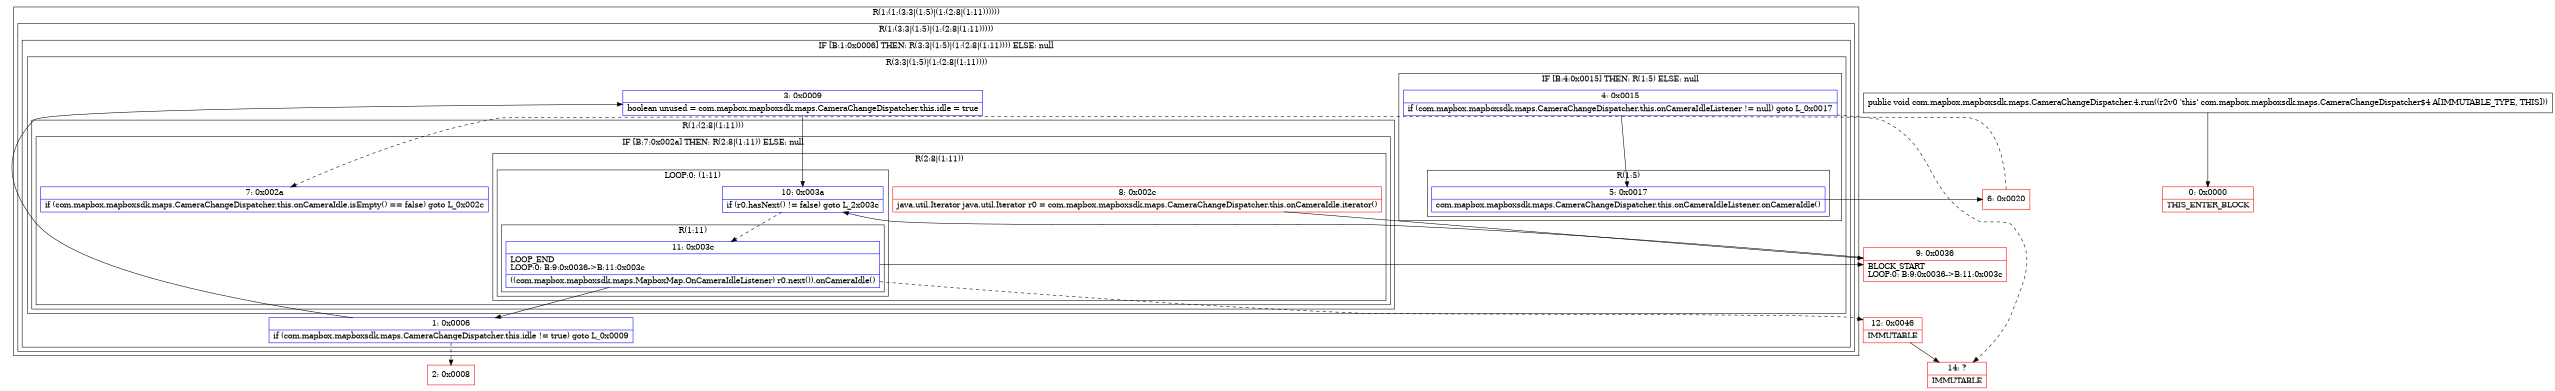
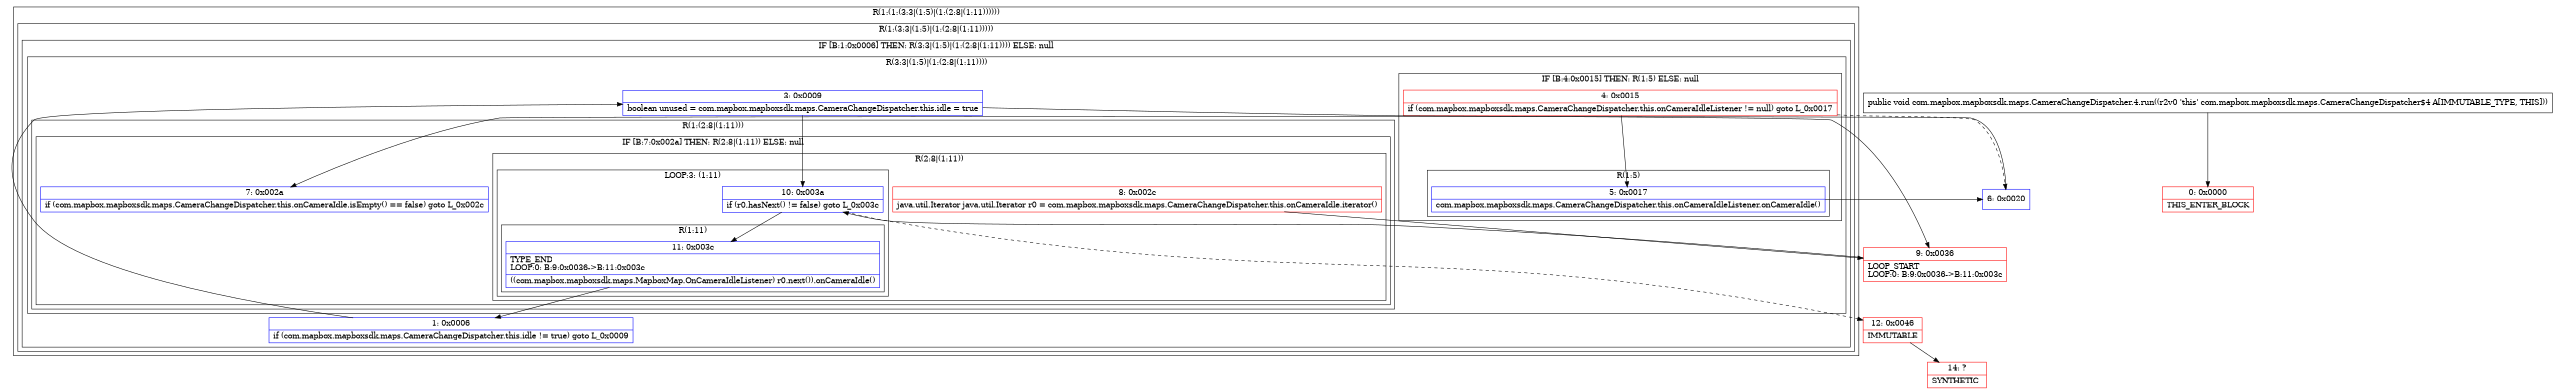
(1620, 103) -> (1620, 103)
(1170, 117) -> (1170, 117)
(693, 176) -> (693, 176)
(2006, 199) -> (2006, 199)
(803, 206) -> (803, 206)
(1978, 221) -> (1943, 117)
(754, 228) -> (754, 228)
(532, 260) -> (531, 260)
(1369, 265) -> (1235, 113)
(1896, 267) -> (1893, 267)
(1368, 313) -> (1352, 265)
(451, 375) -> none
(1957, 381) -> (1955, 381)
